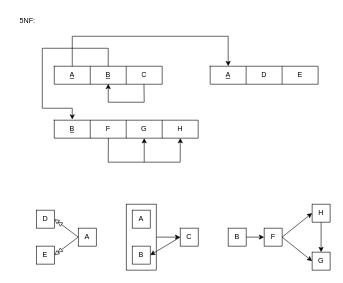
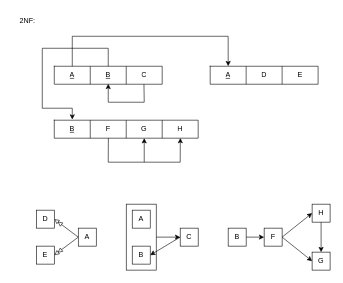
(28, 21) -> (28, 21)
